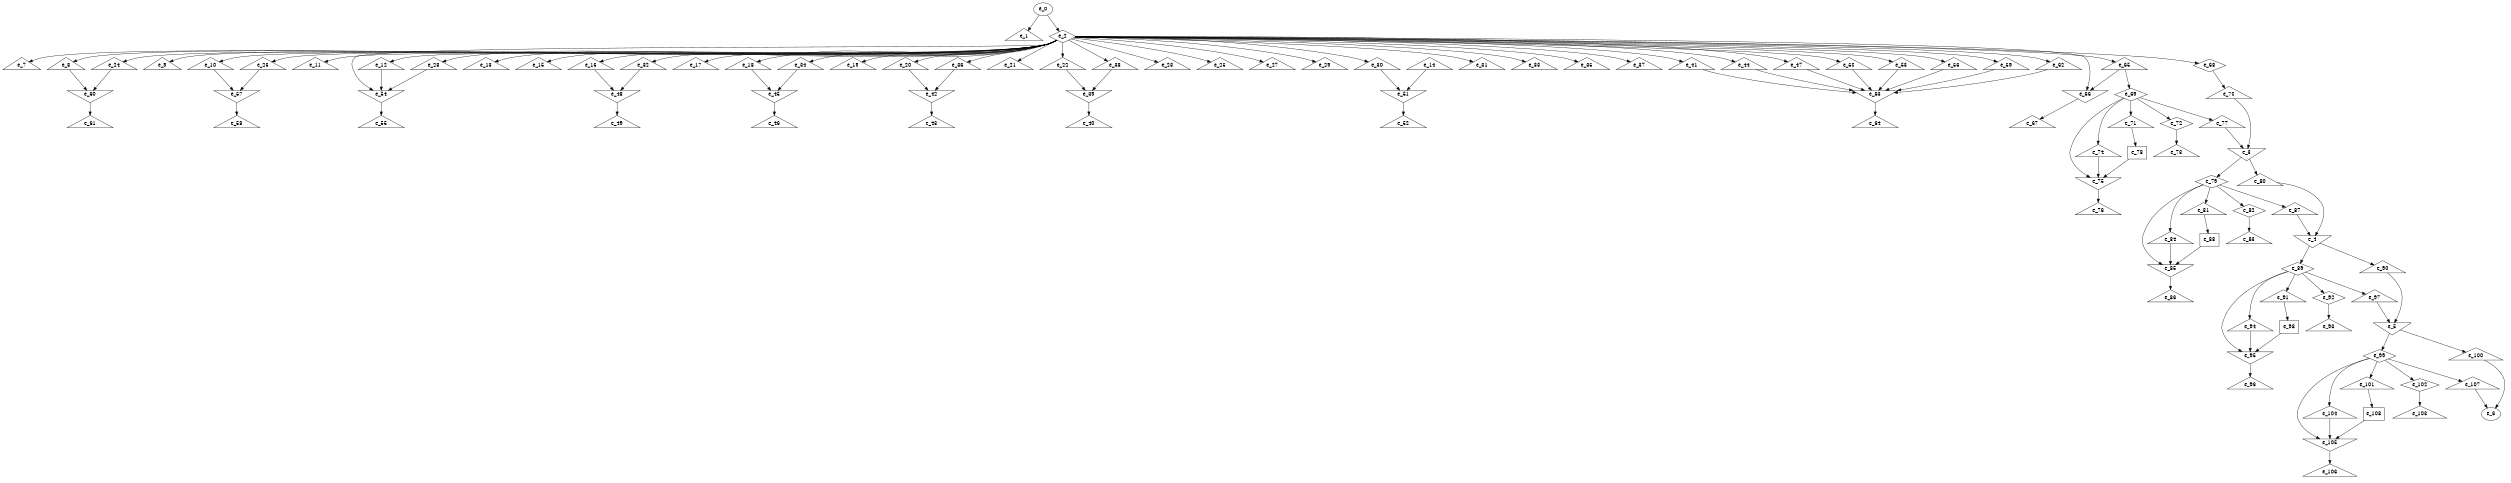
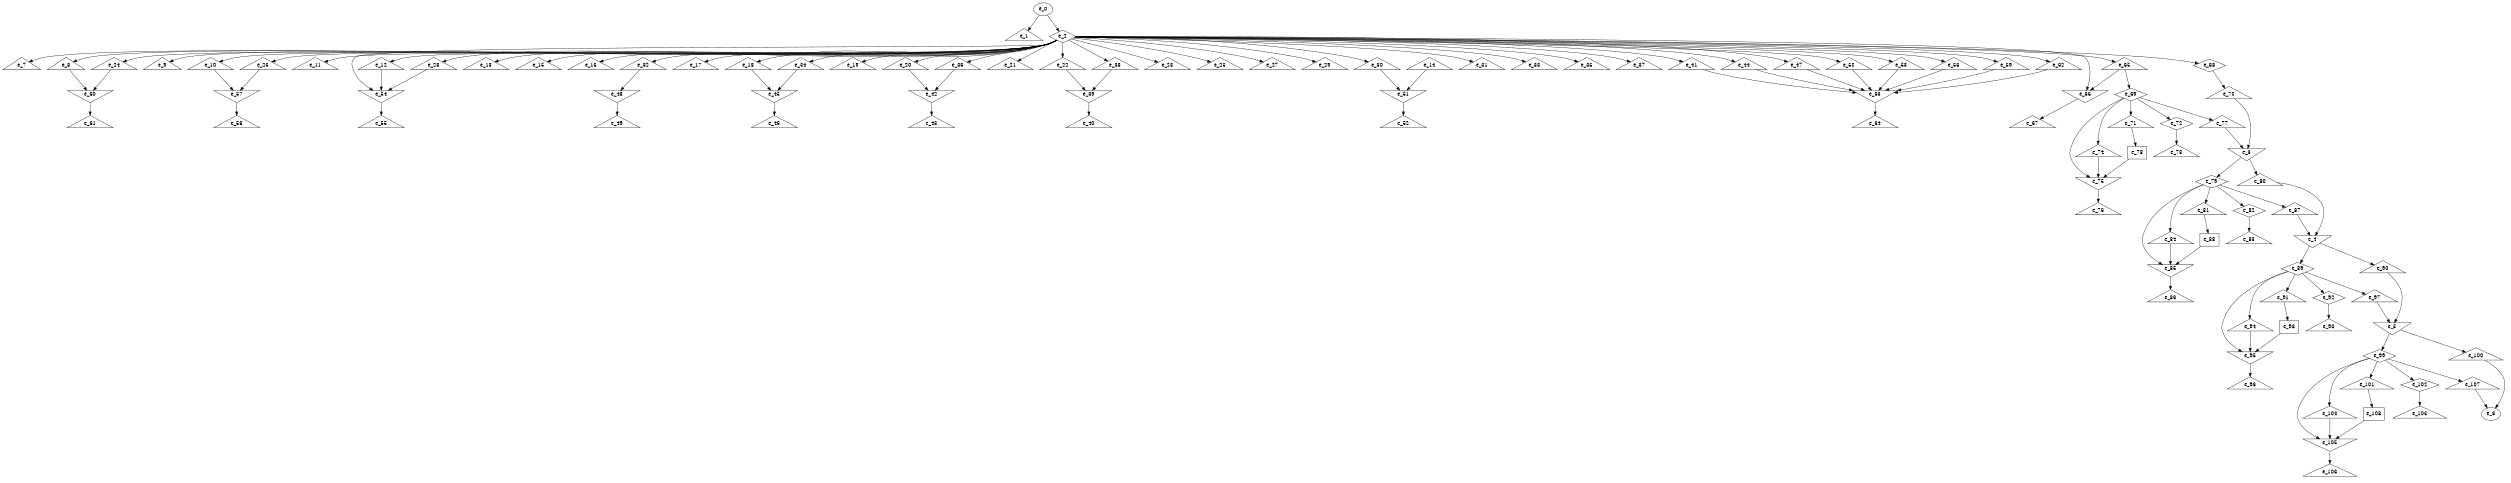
(603, 79) -> none
